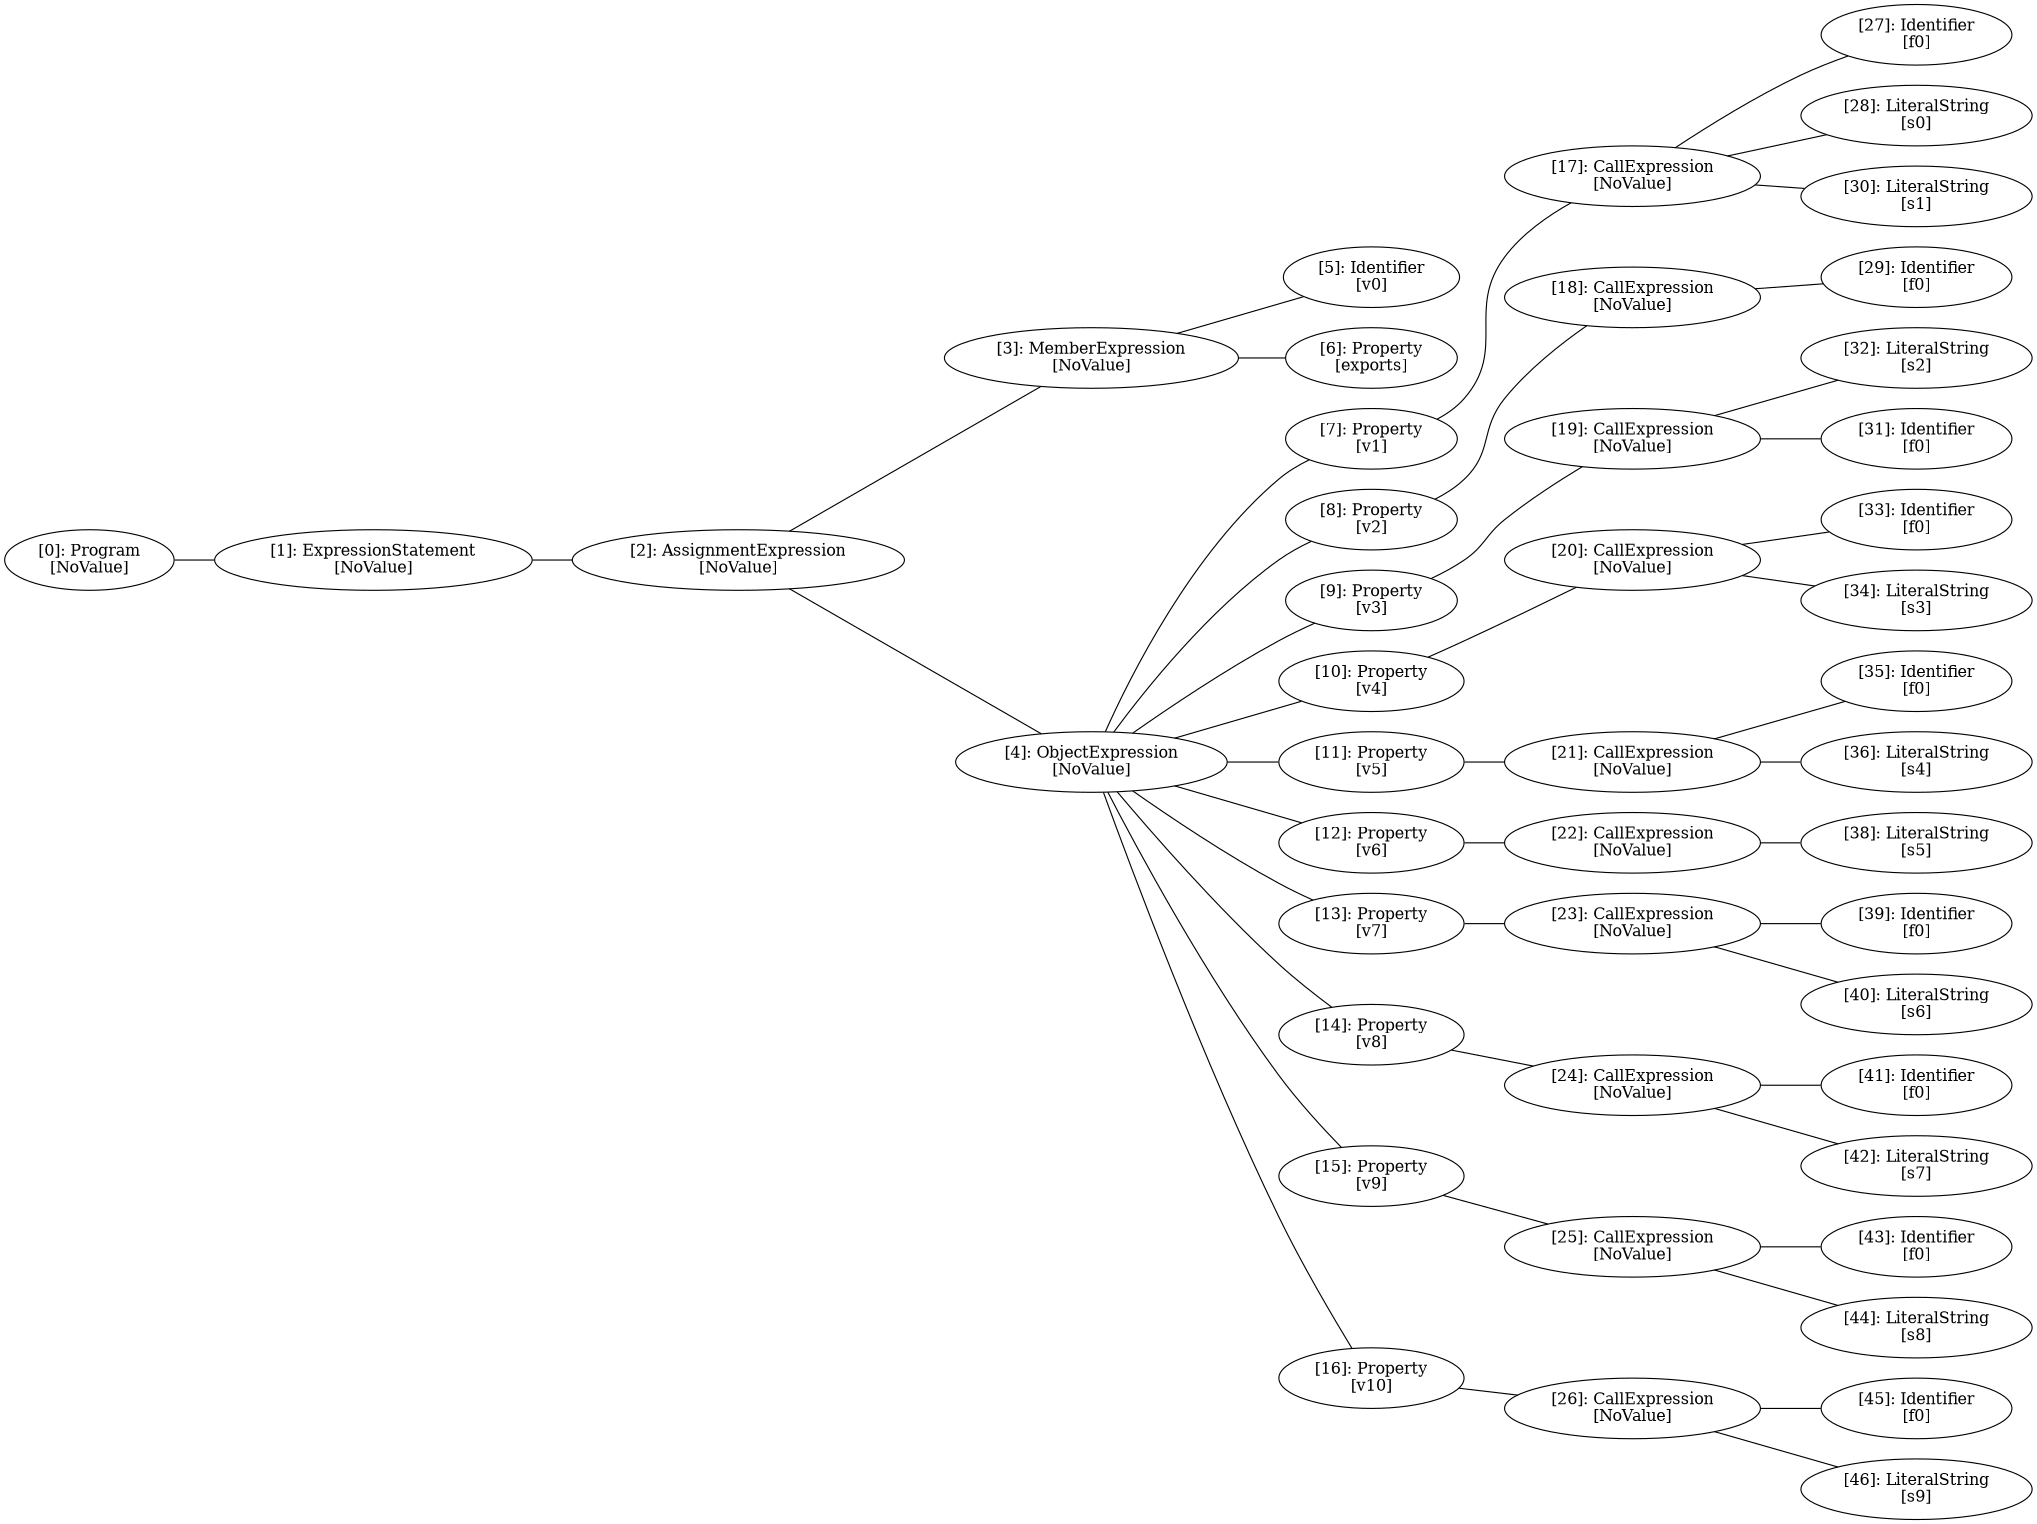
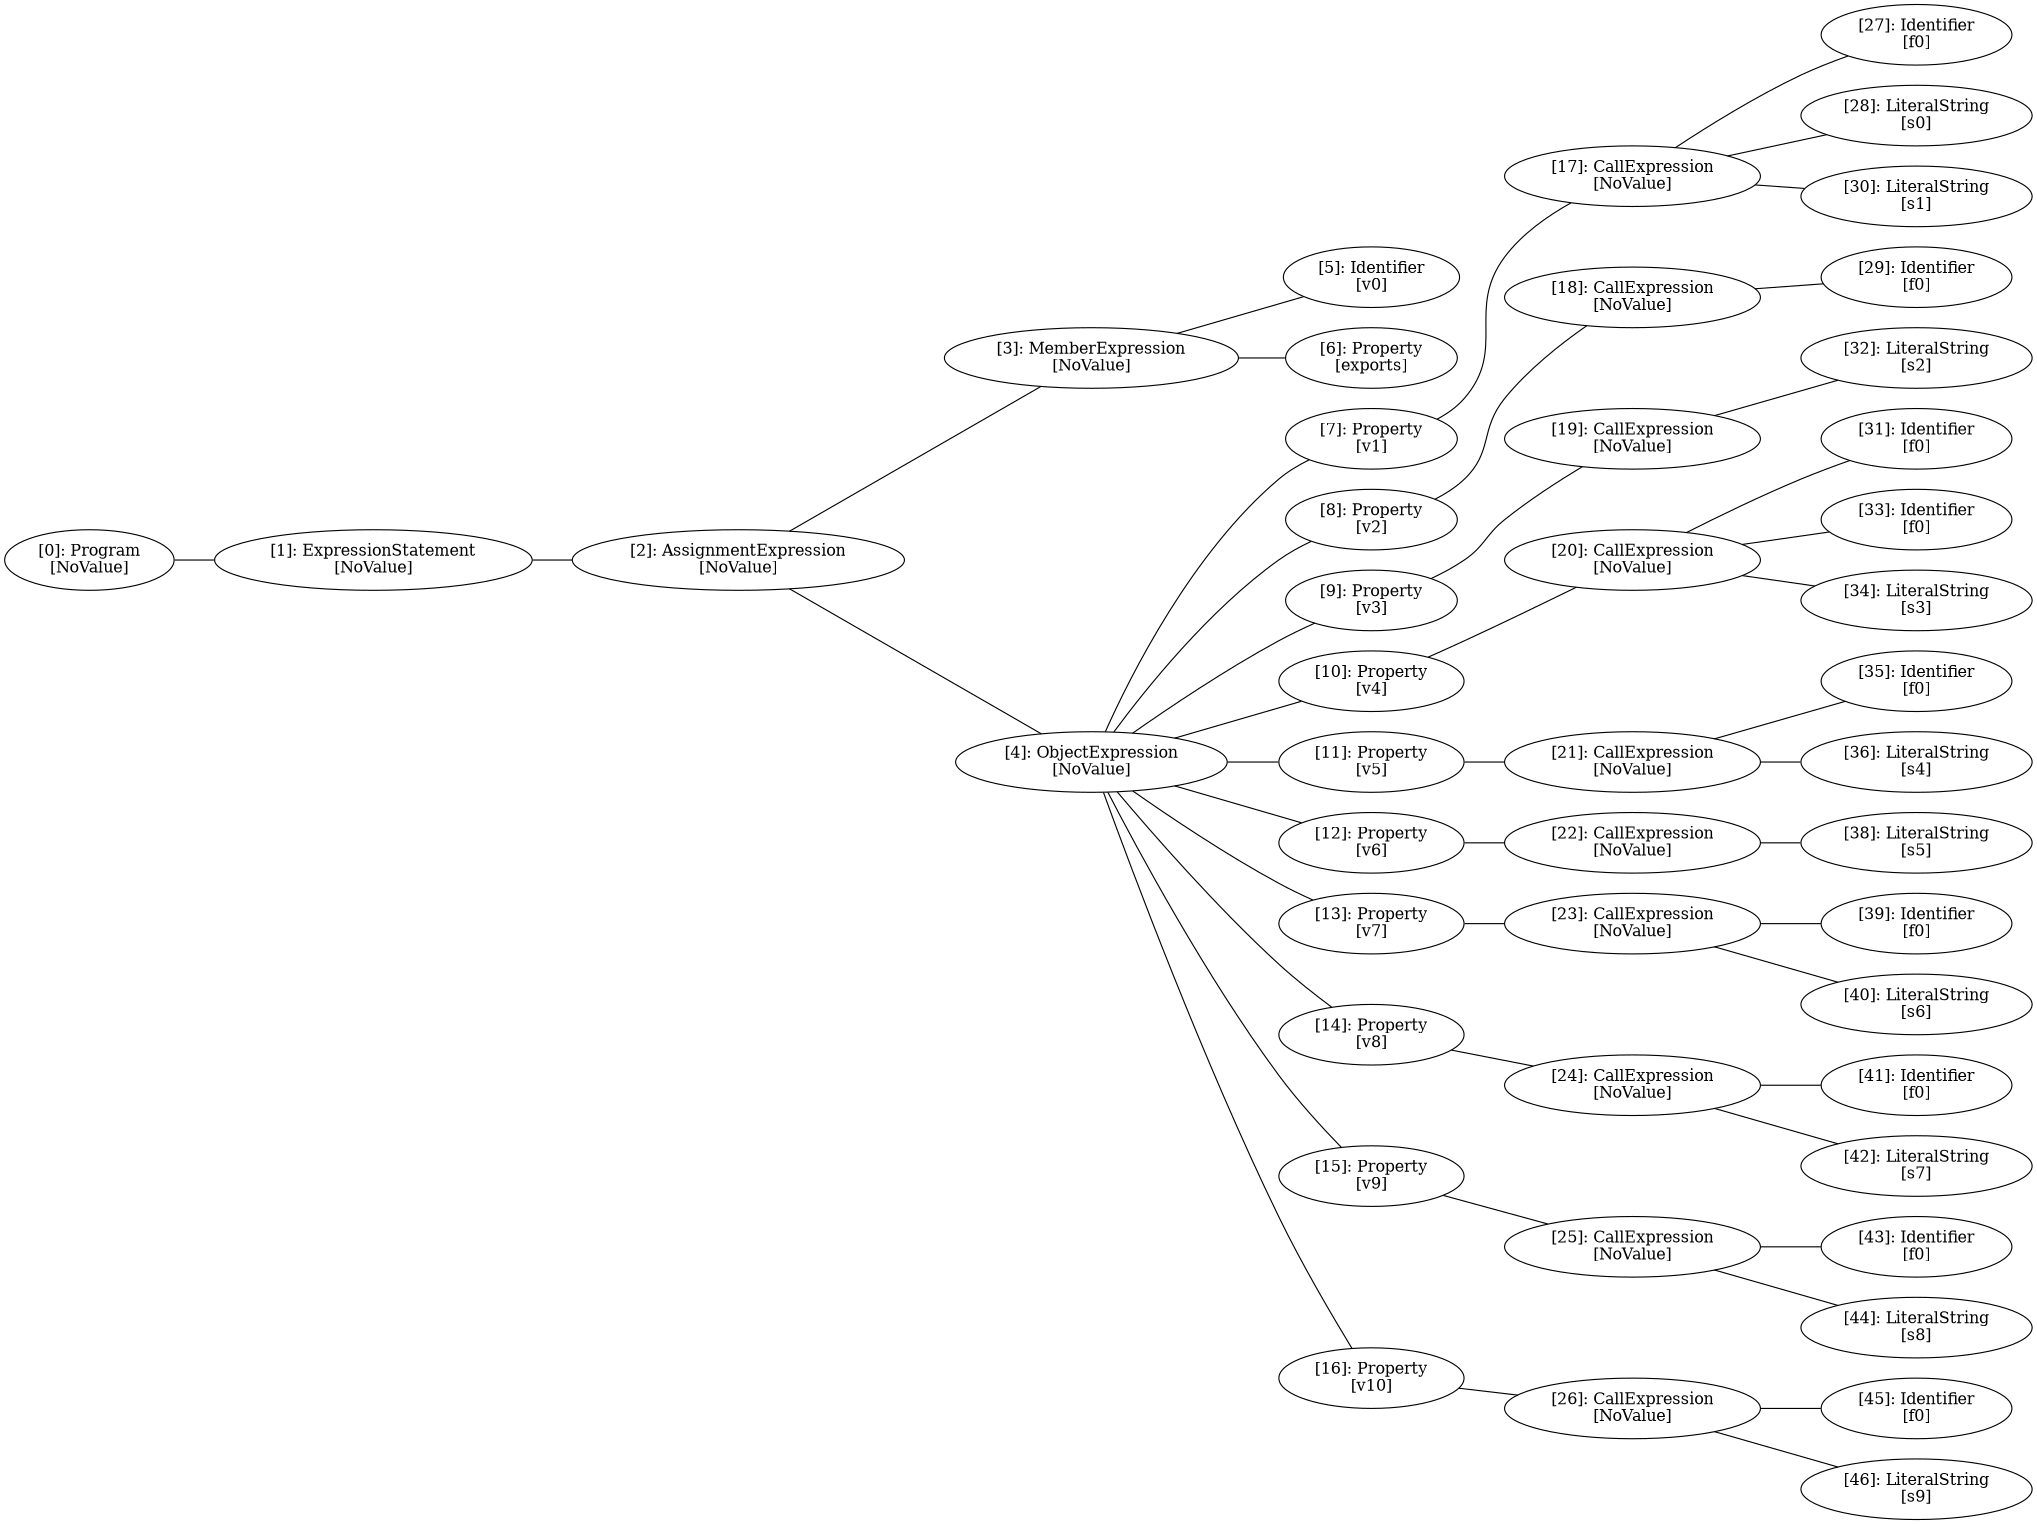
(1791, 439) -> (1767, 494)
